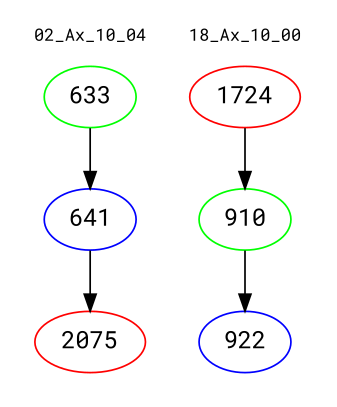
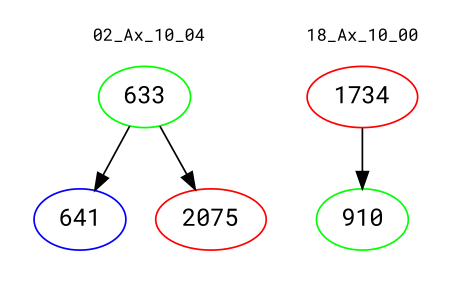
(245, 97) -> (362, 97)
(90, 272) -> (173, 150)
(245, 342) -> none
